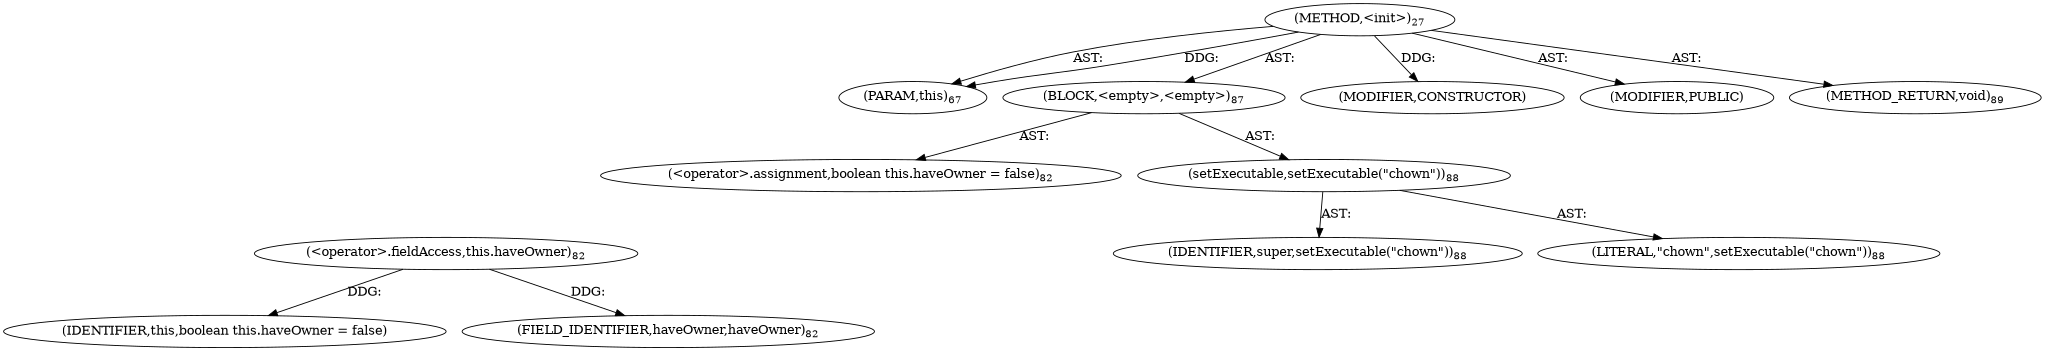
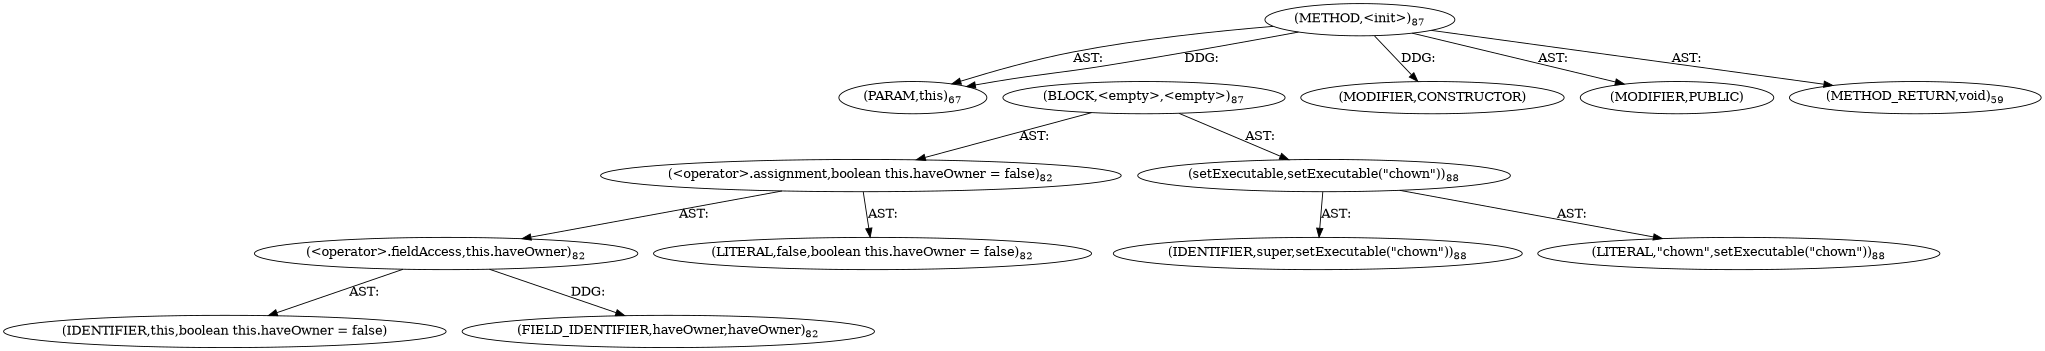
(1419, 18) -> (1419, 18)
(1257, 57) -> none
(1998, 96) -> (1998, 96)
none -> (656, 214)
none -> (873, 254)
(366, 292) -> (366, 292)
